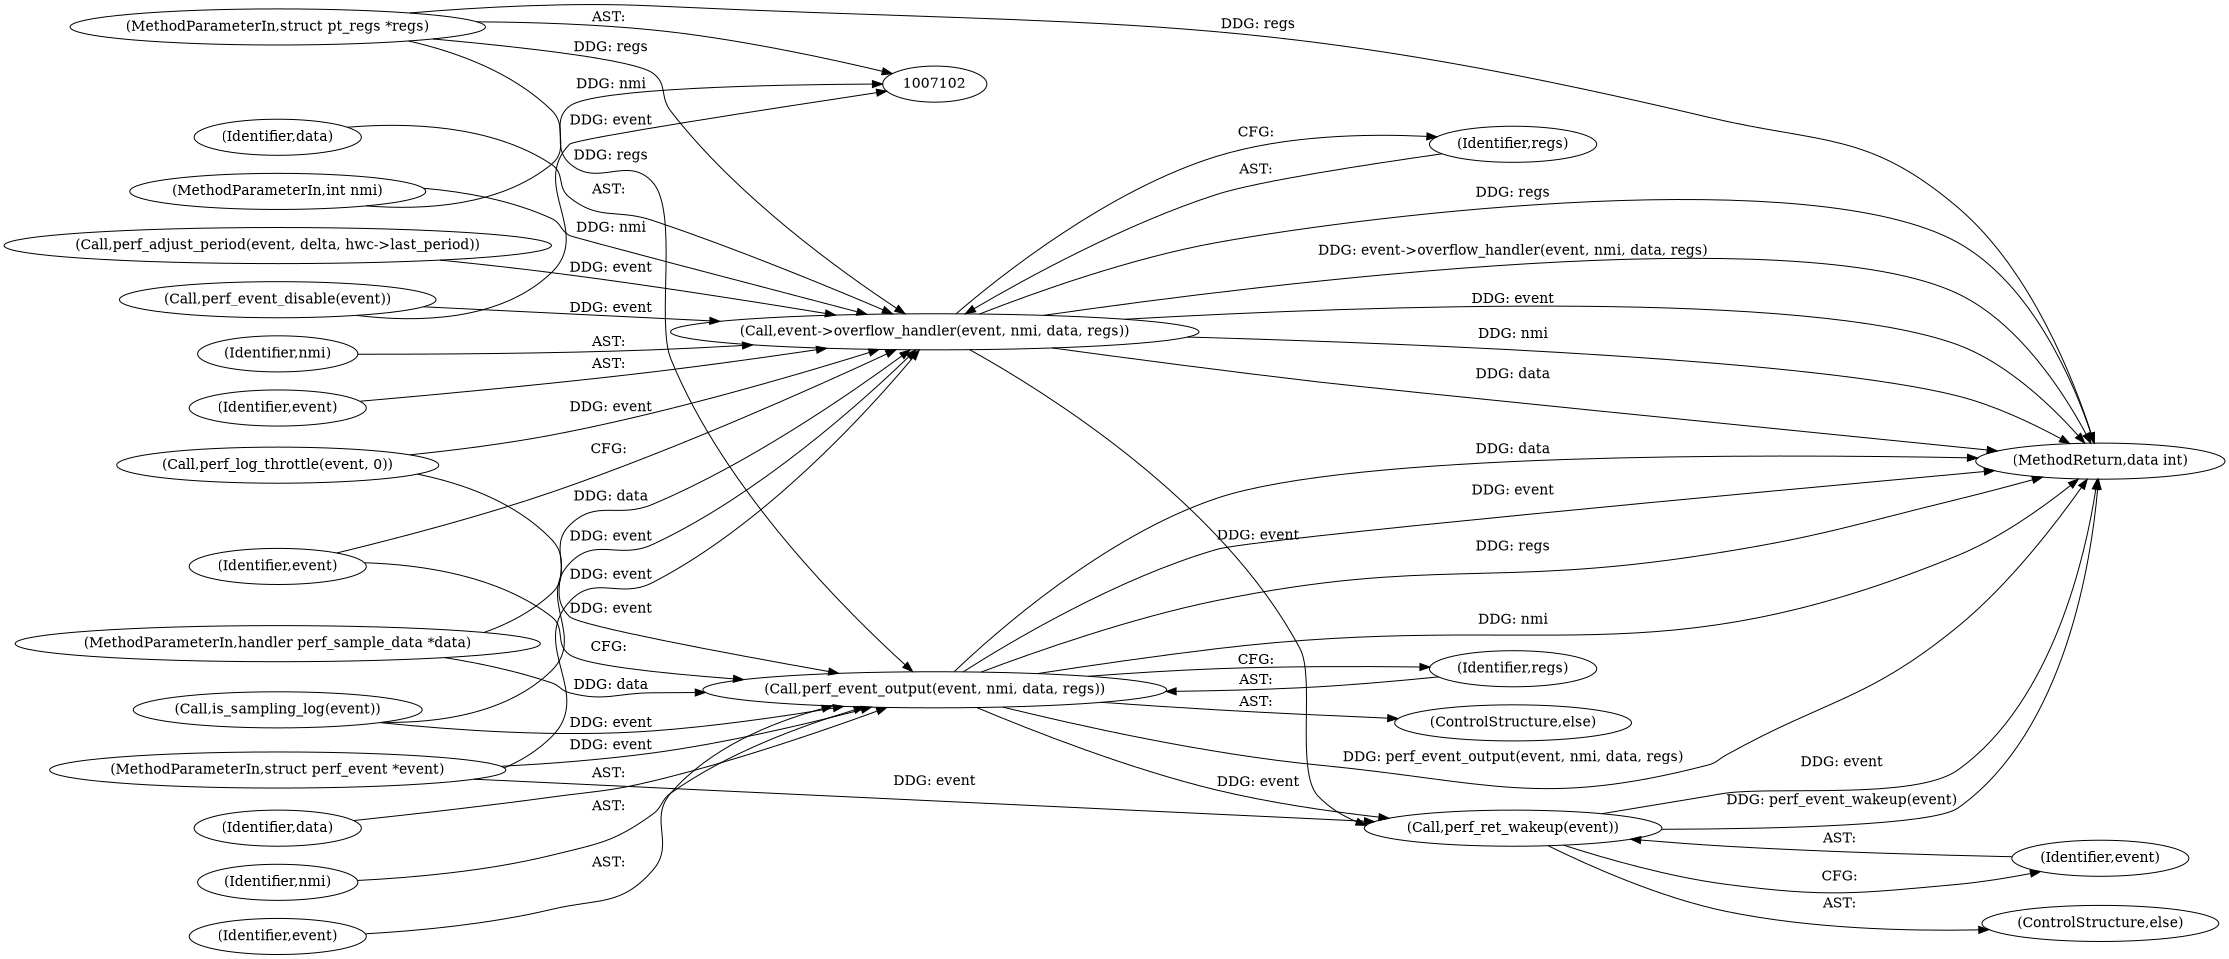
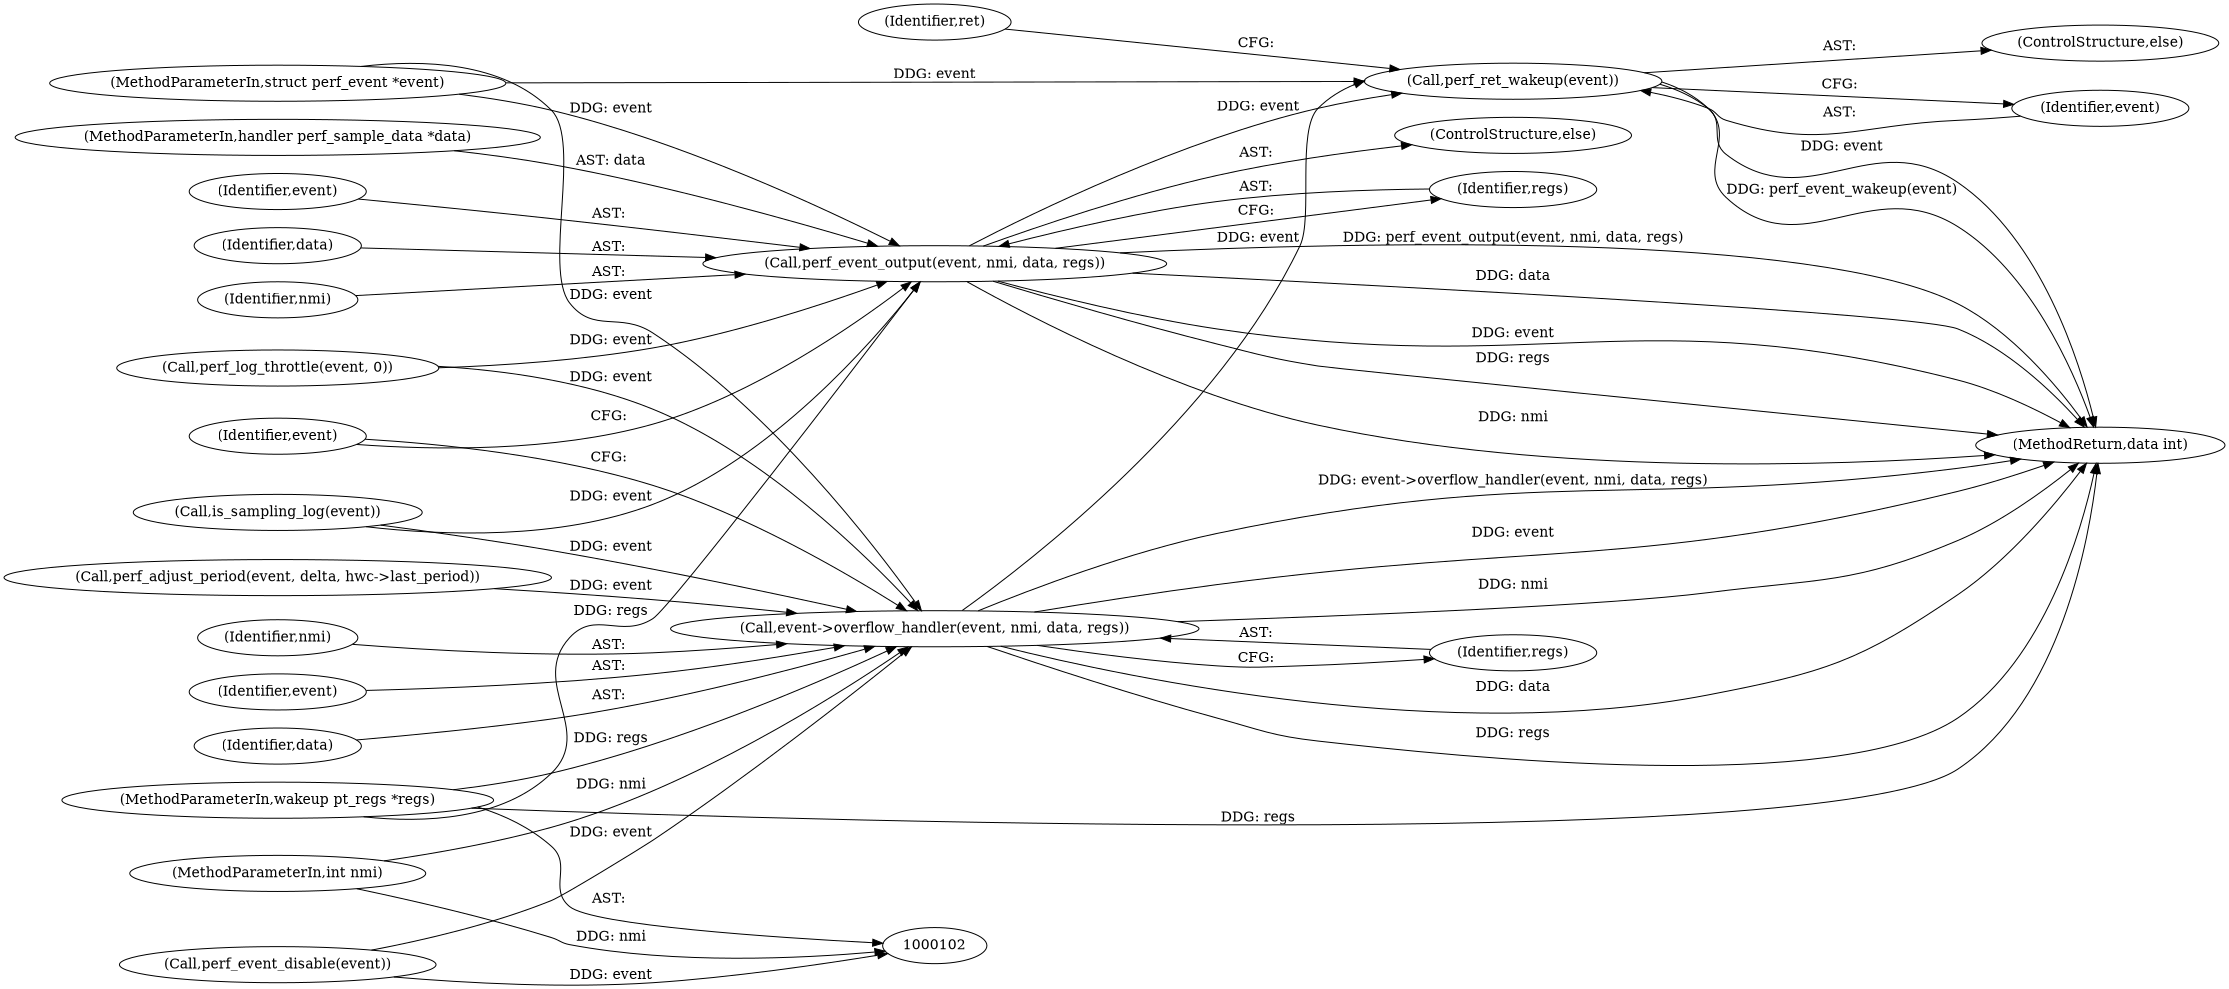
none -> (935, 22)
(278, 27) -> (278, 800)
(935, 84) -> (935, 946)
(676, 494) -> none
(611, 685) -> (611, 161)
